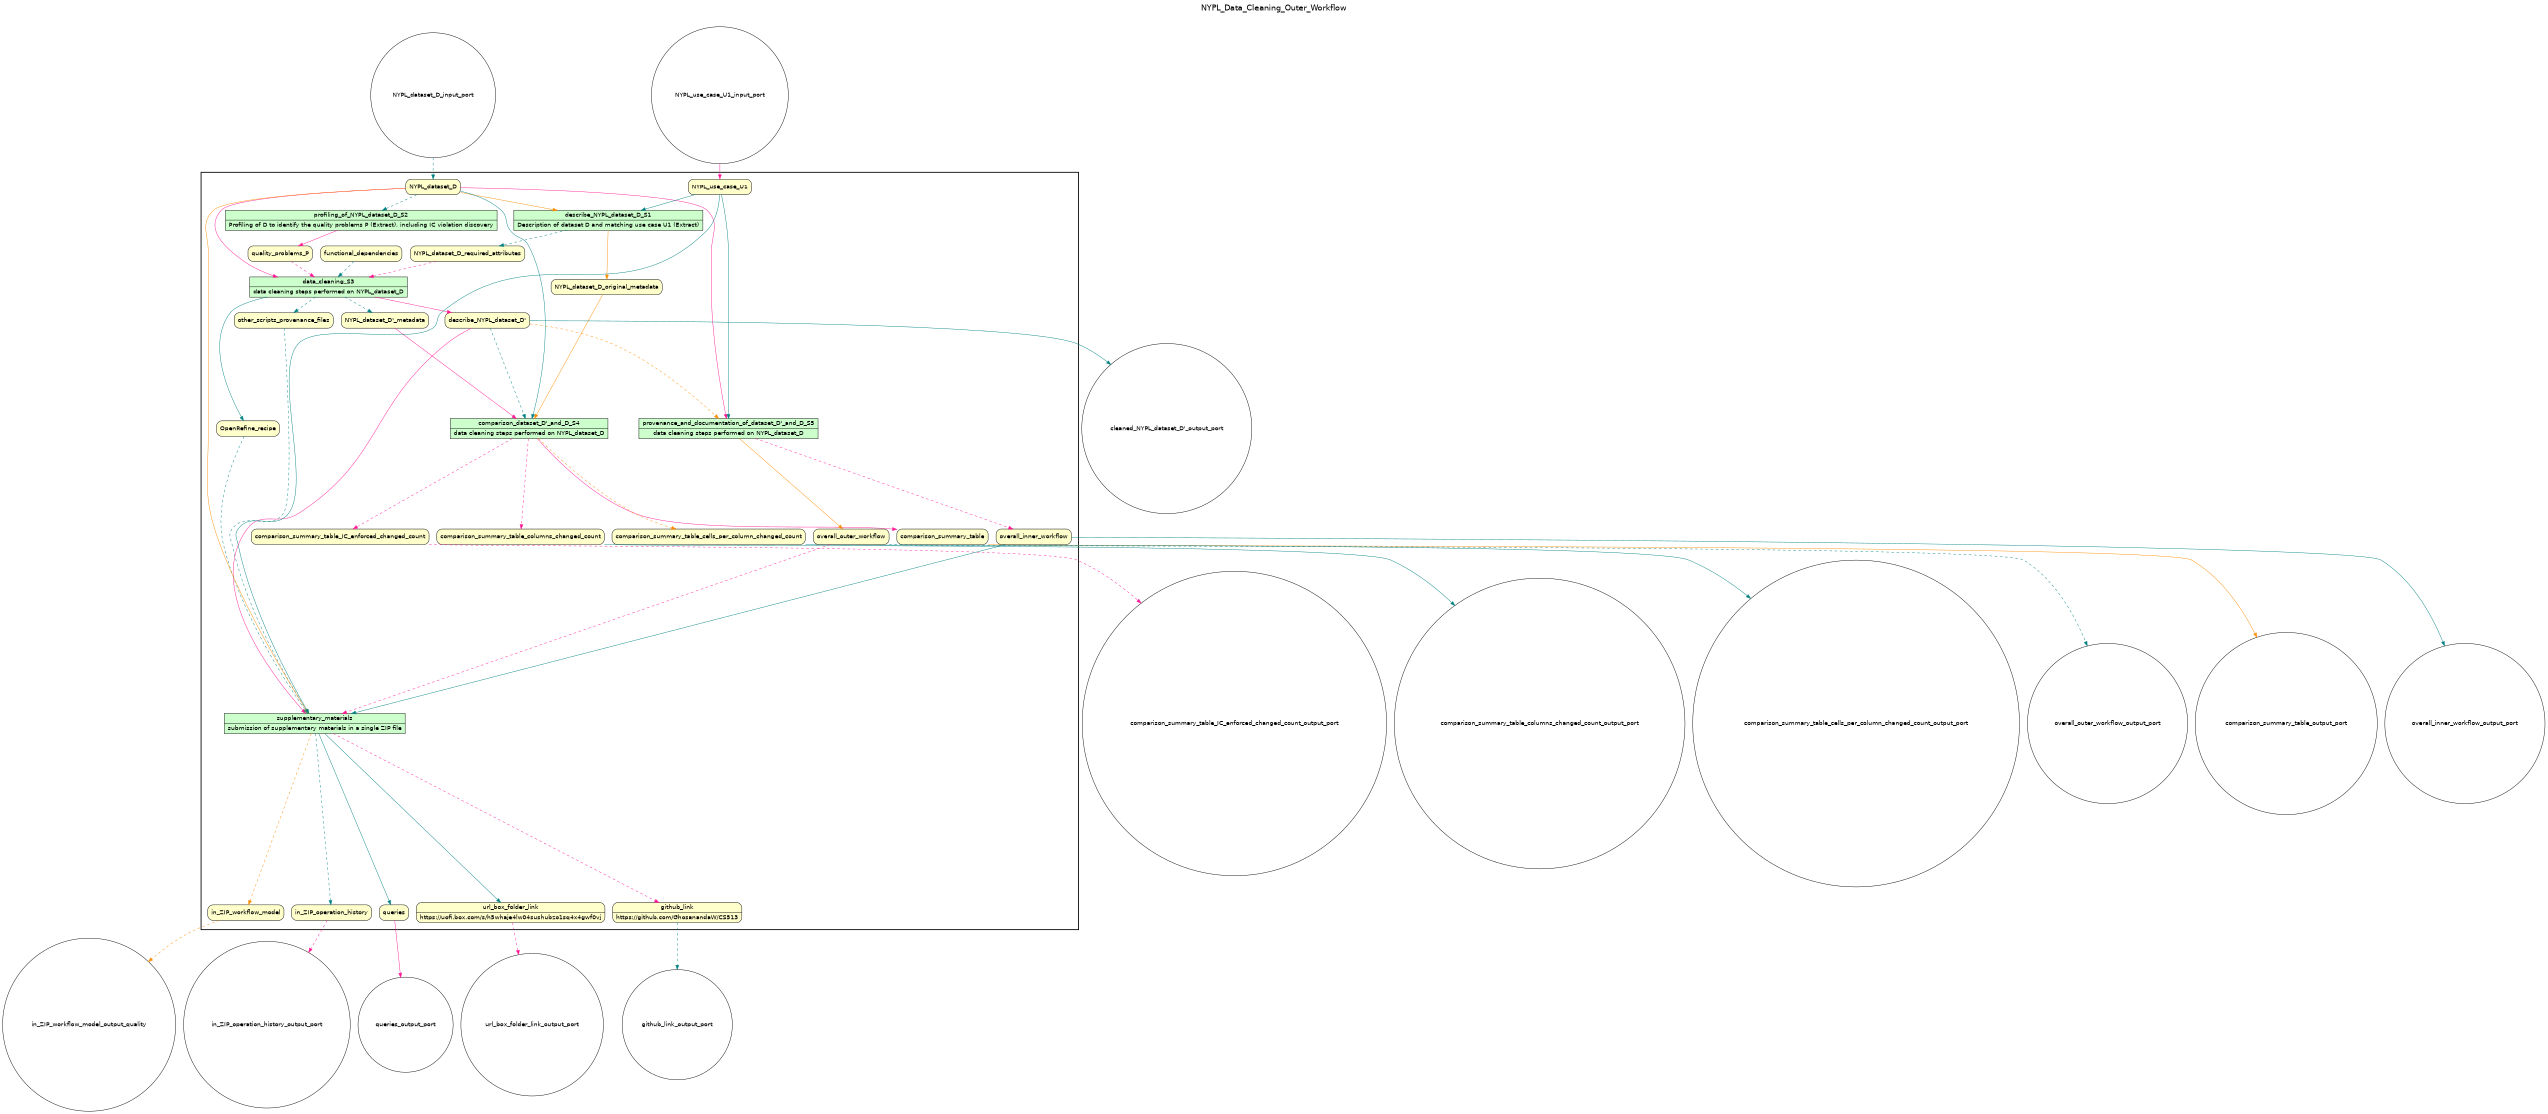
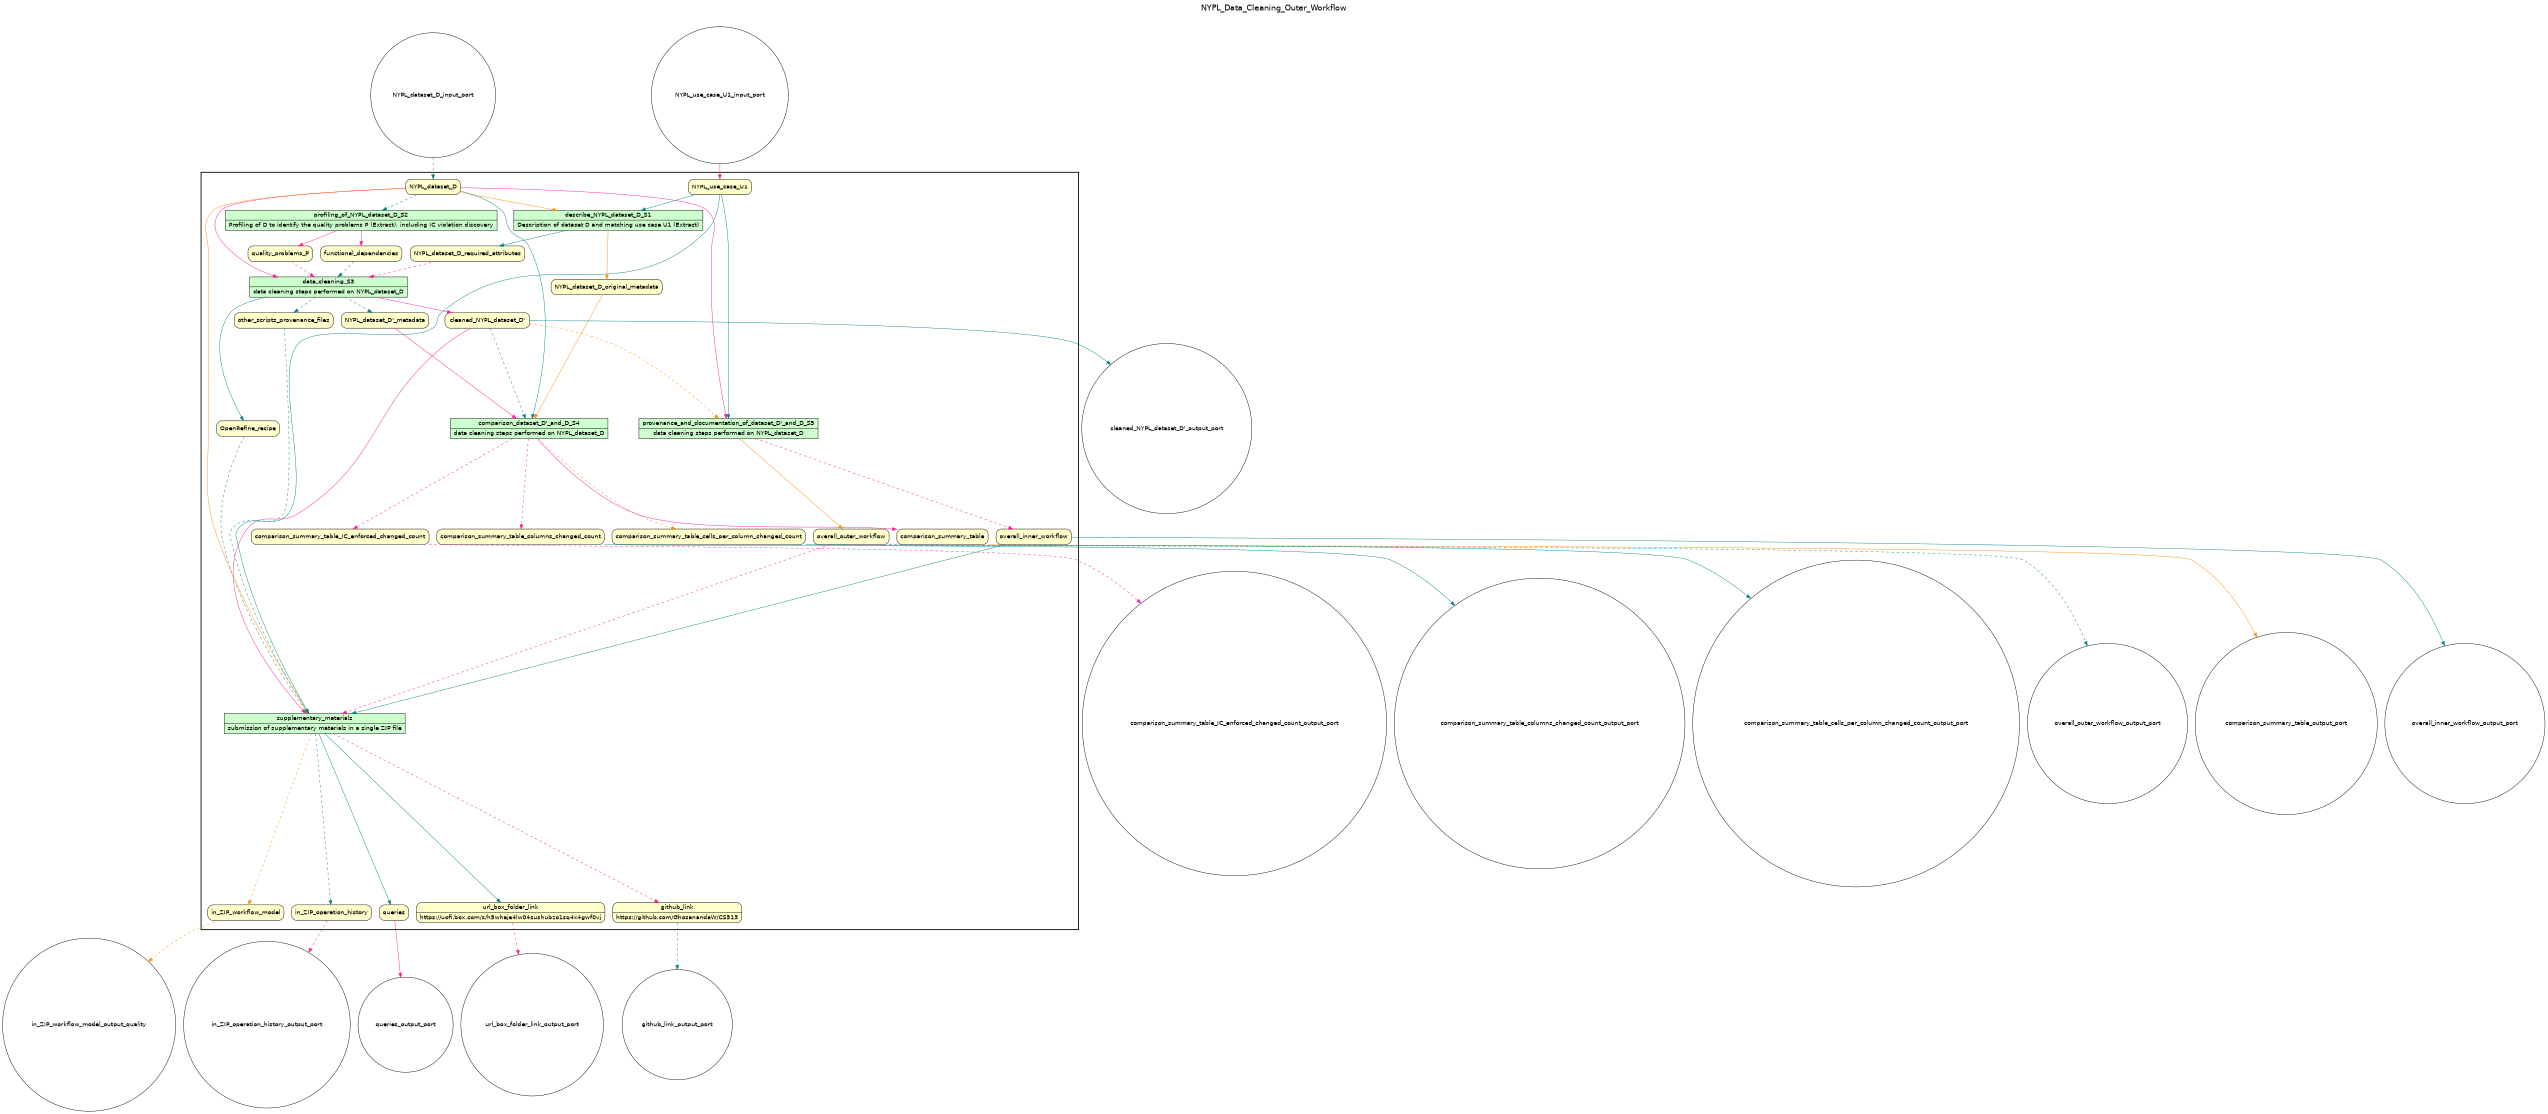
none -> (361, 236)
(535, 238) -> (535, 238)
(487, 320) -> (487, 320)
